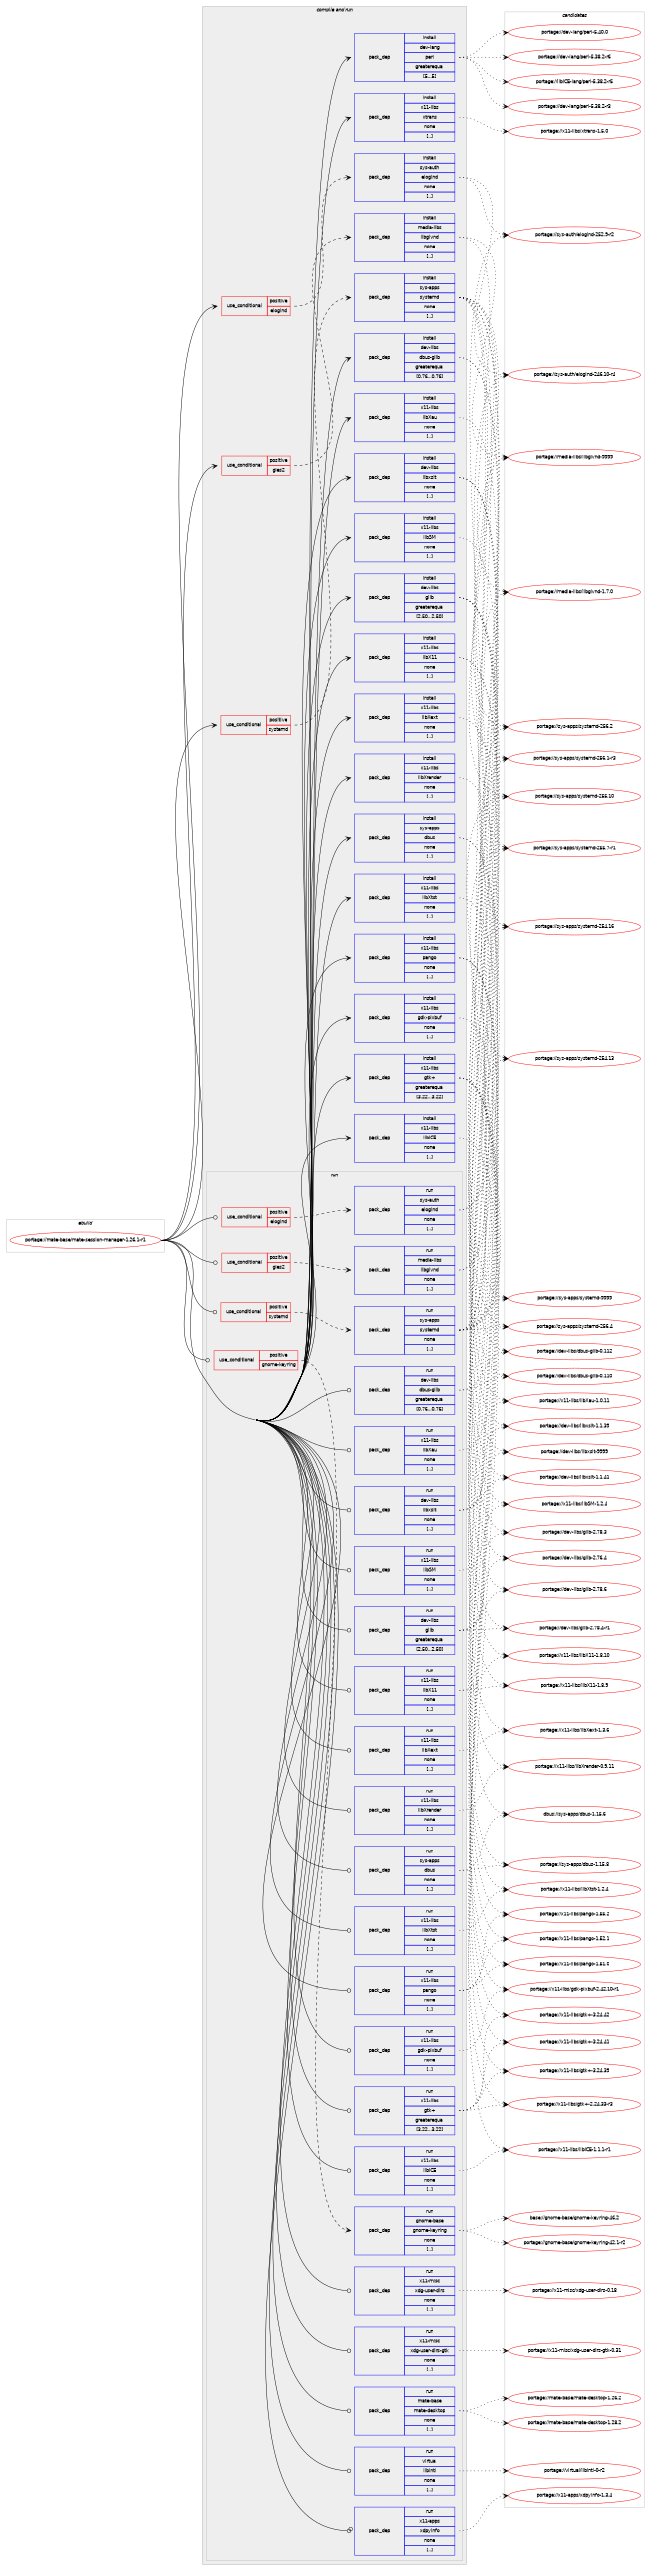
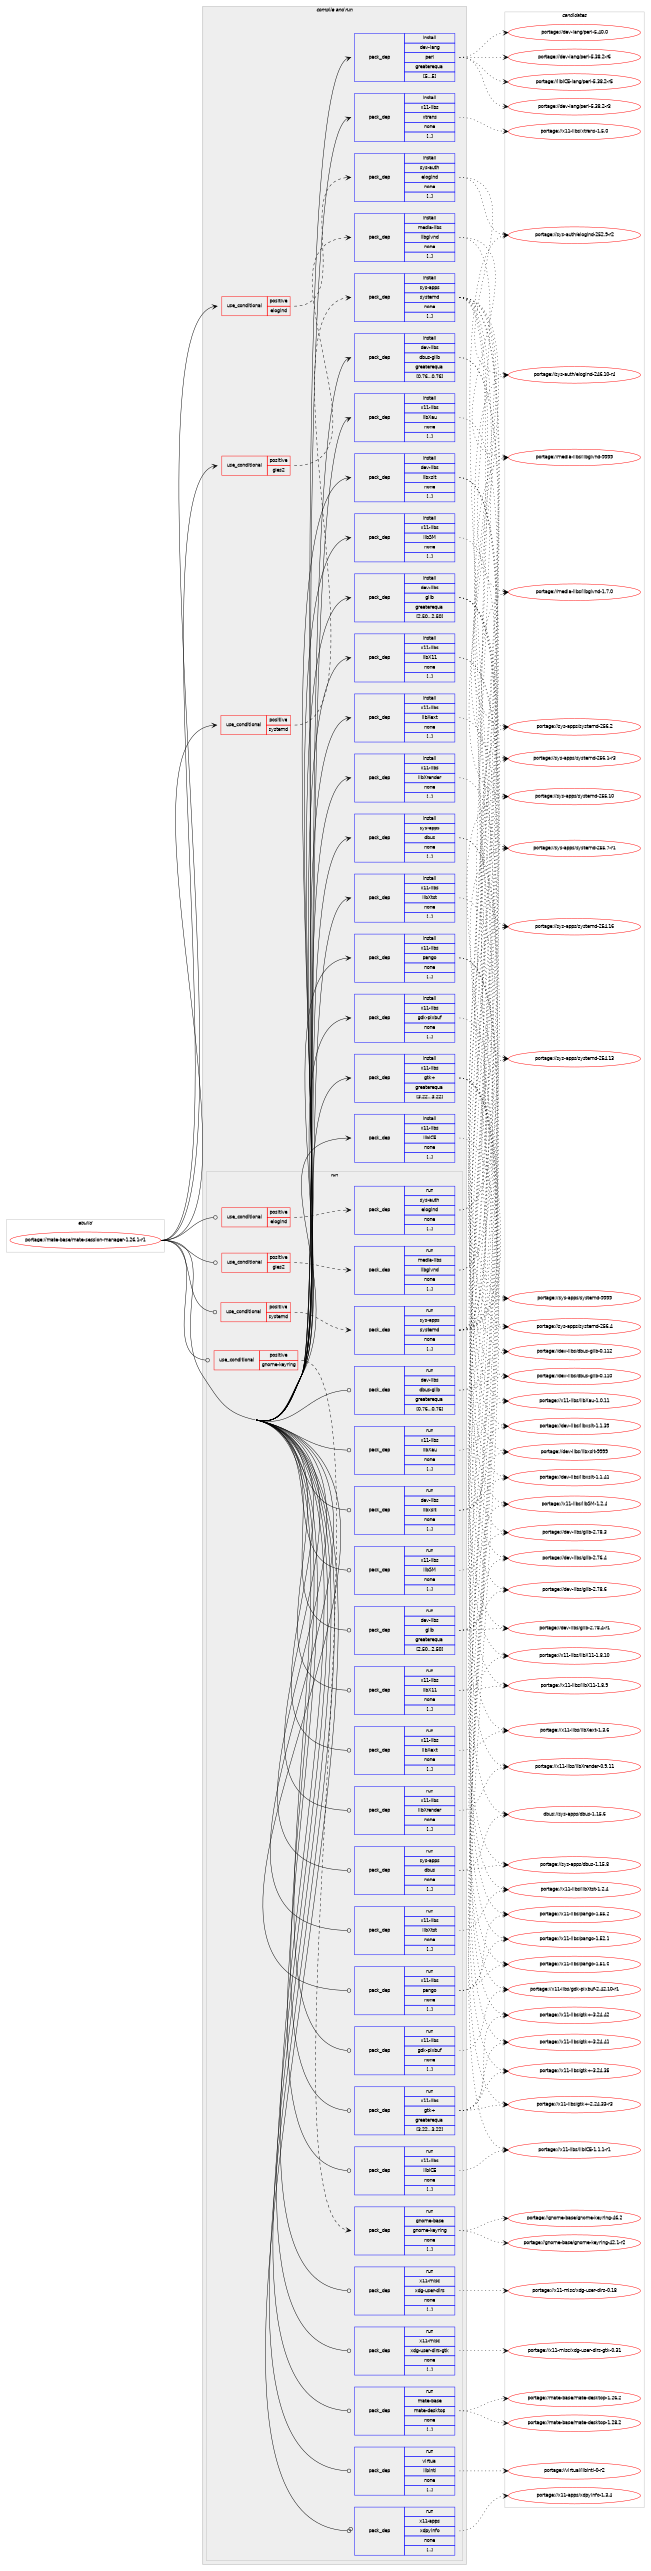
(575, 2071) -> (575, 2071)
(575, 2218) -> (575, 2218)
